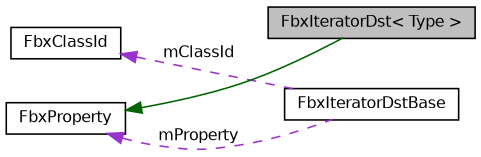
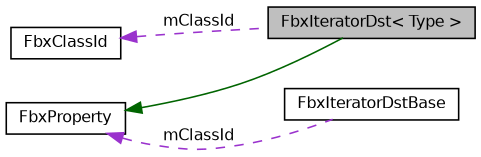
(216, 73) -> (202, 32)
(197, 136) -> (197, 136)
